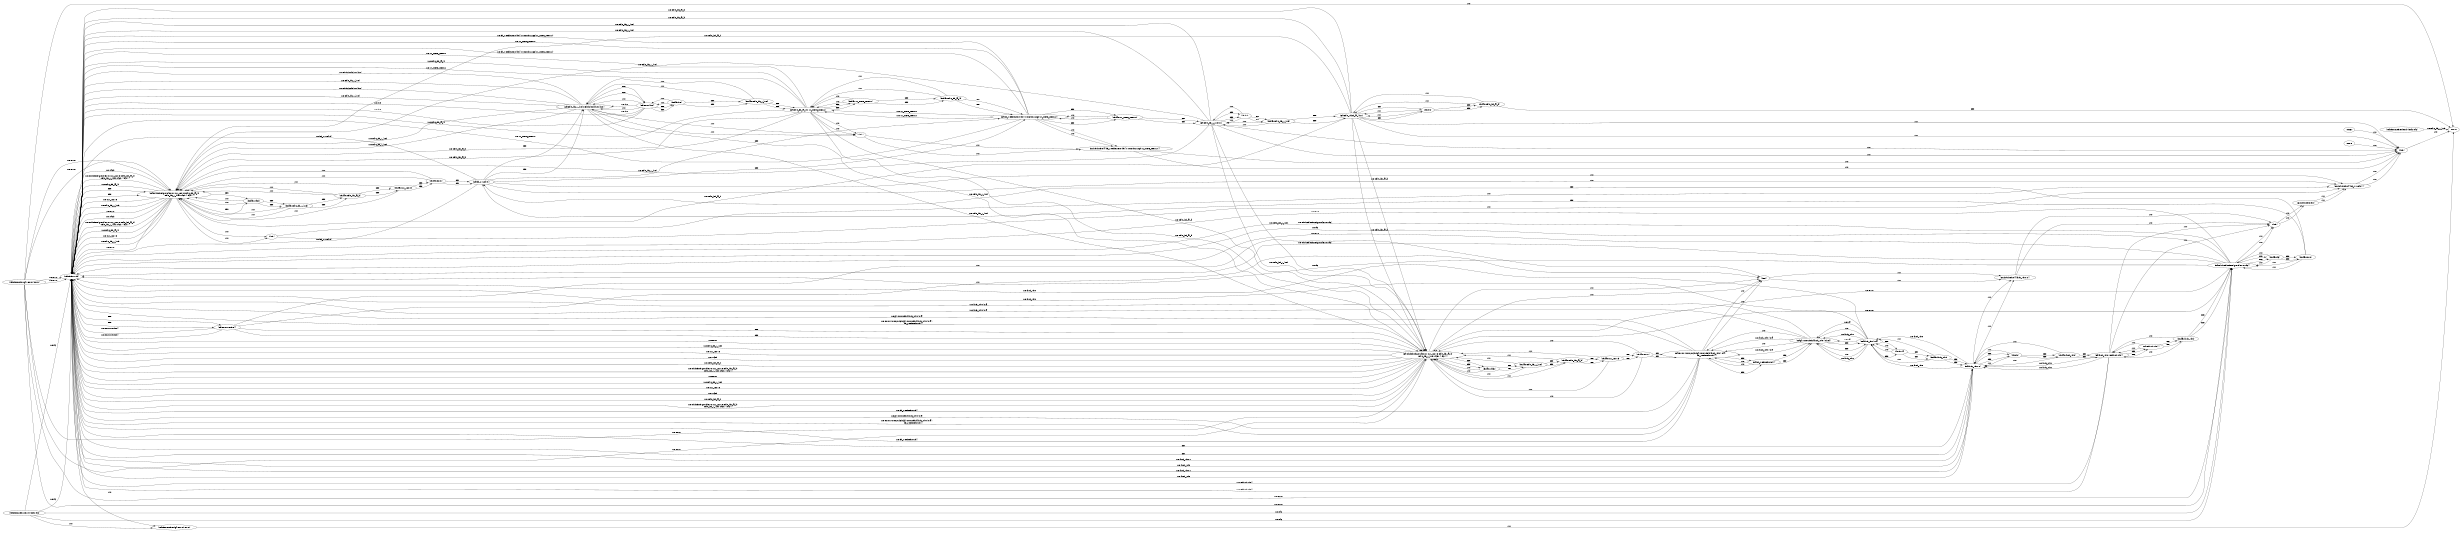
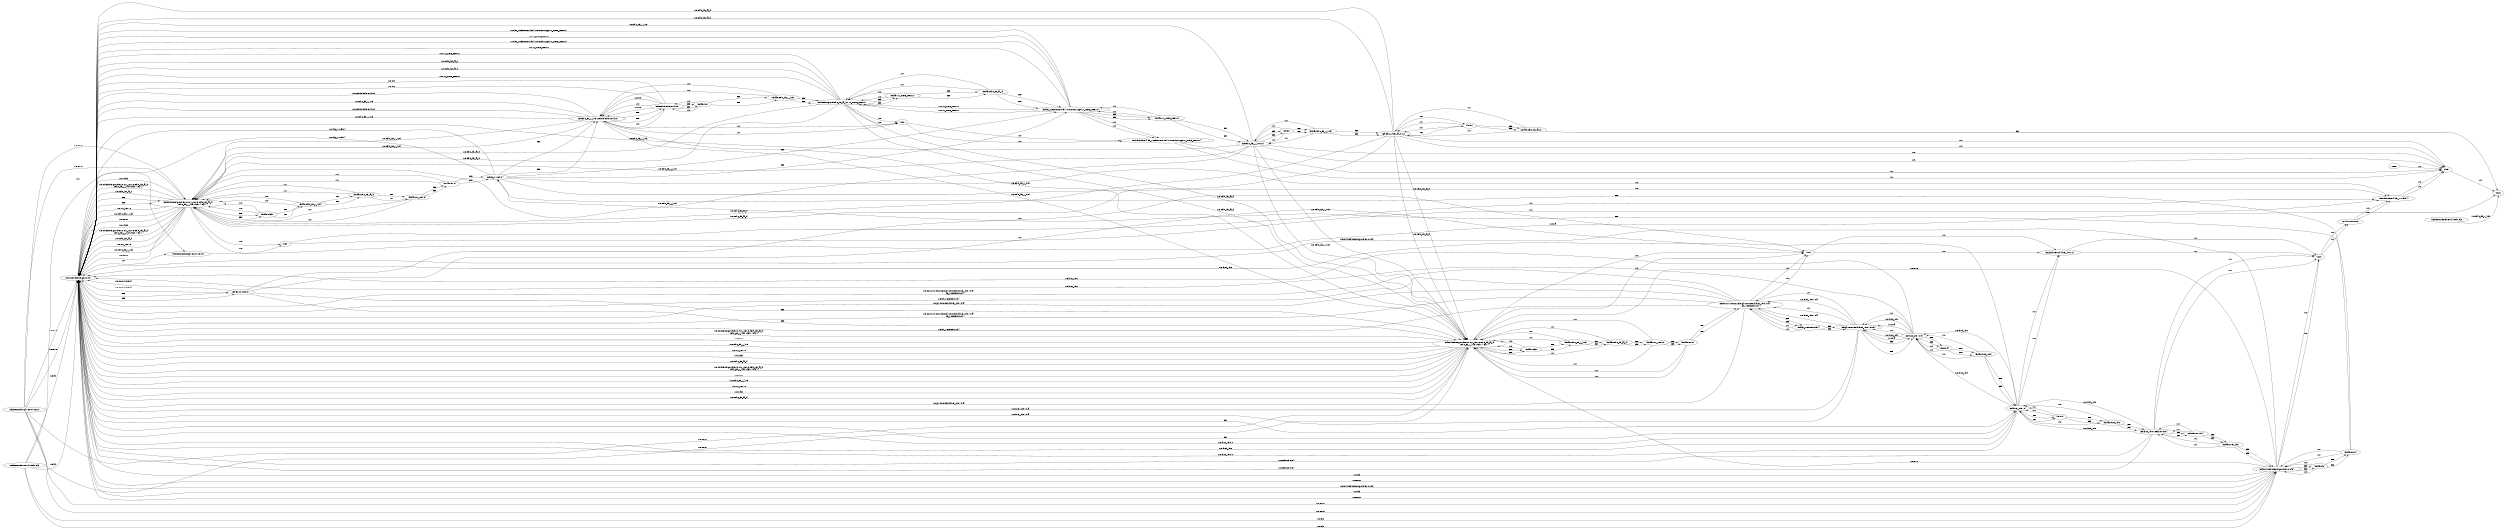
(1163, 5) -> none
(647, 106) -> (667, 106)
(808, 110) -> (842, 102)
(2349, 143) -> none
(71, 277) -> (78, 278)
(1509, 526) -> (1553, 224)
